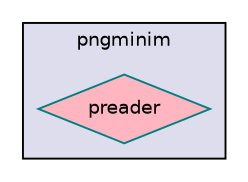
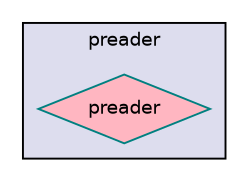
(124, 41) -> (124, 41)
